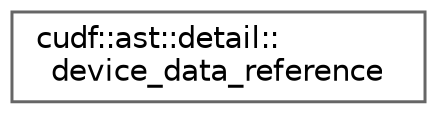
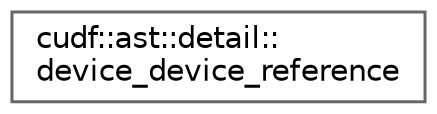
(218, 57) -> (218, 57)
